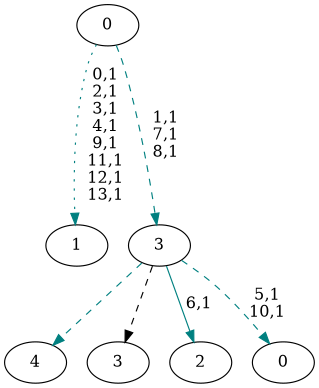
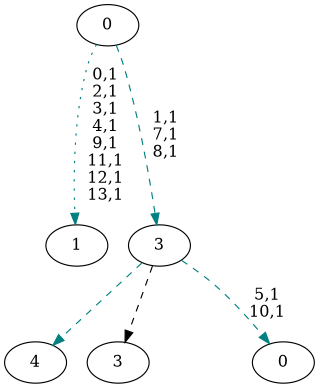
(201, 363) -> none
